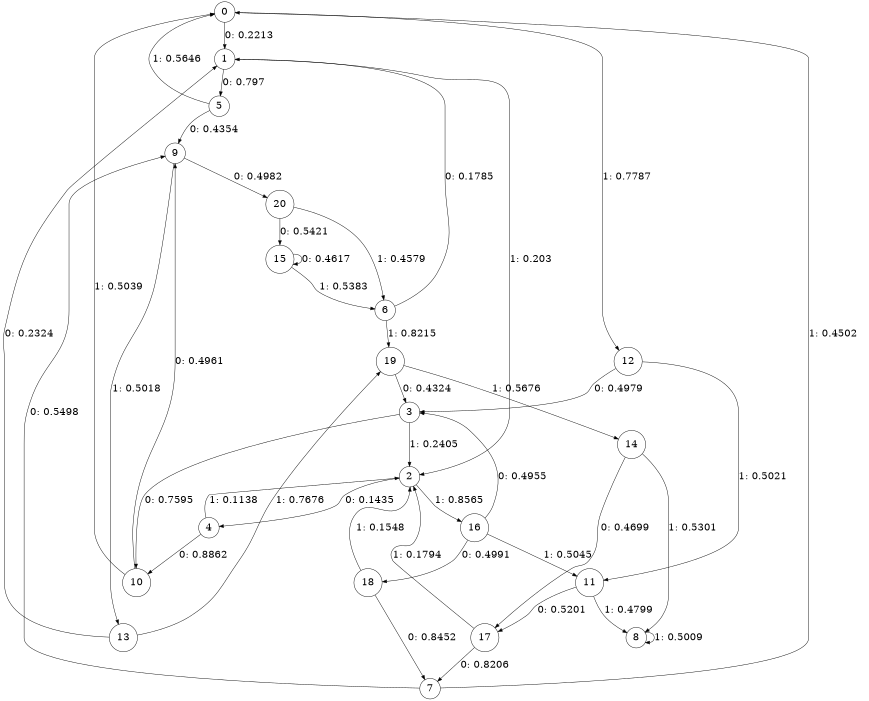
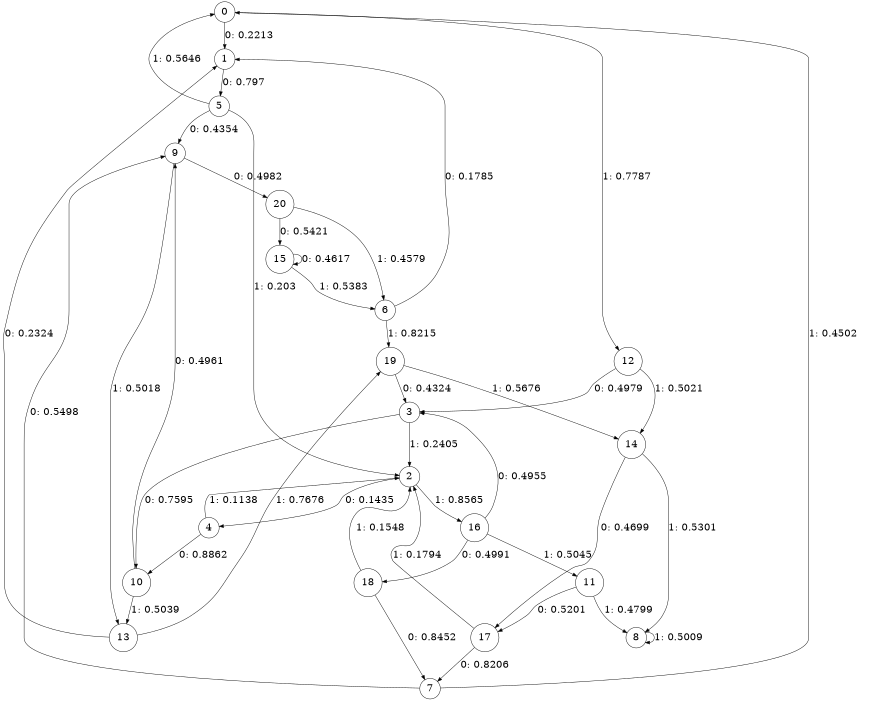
(510, 170) -> (254, 334)
(94, 258) -> (131, 608)
(739, 484) -> (655, 398)
